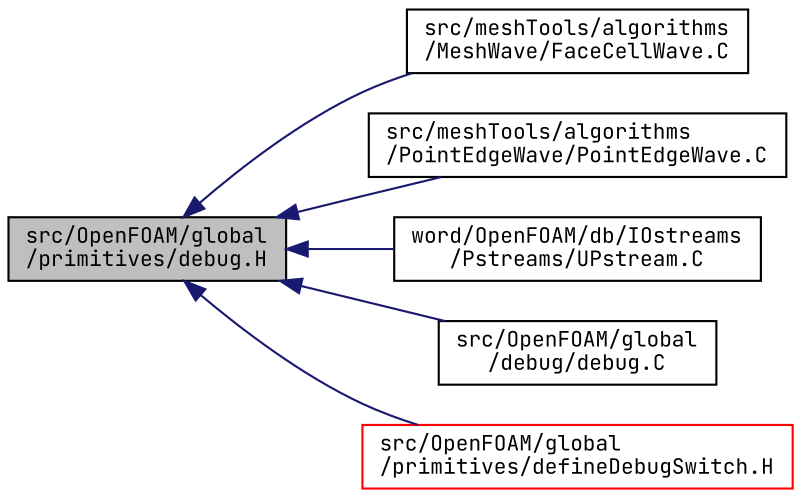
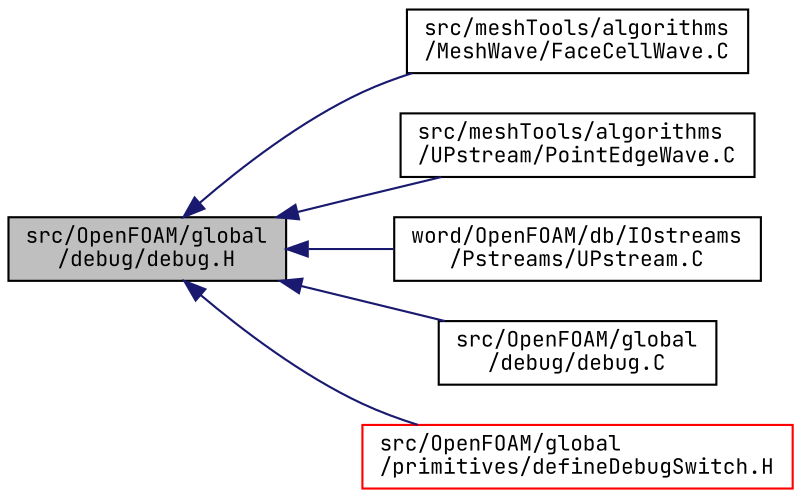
(578, 145) -> (578, 145)
(147, 249) -> (147, 249)
